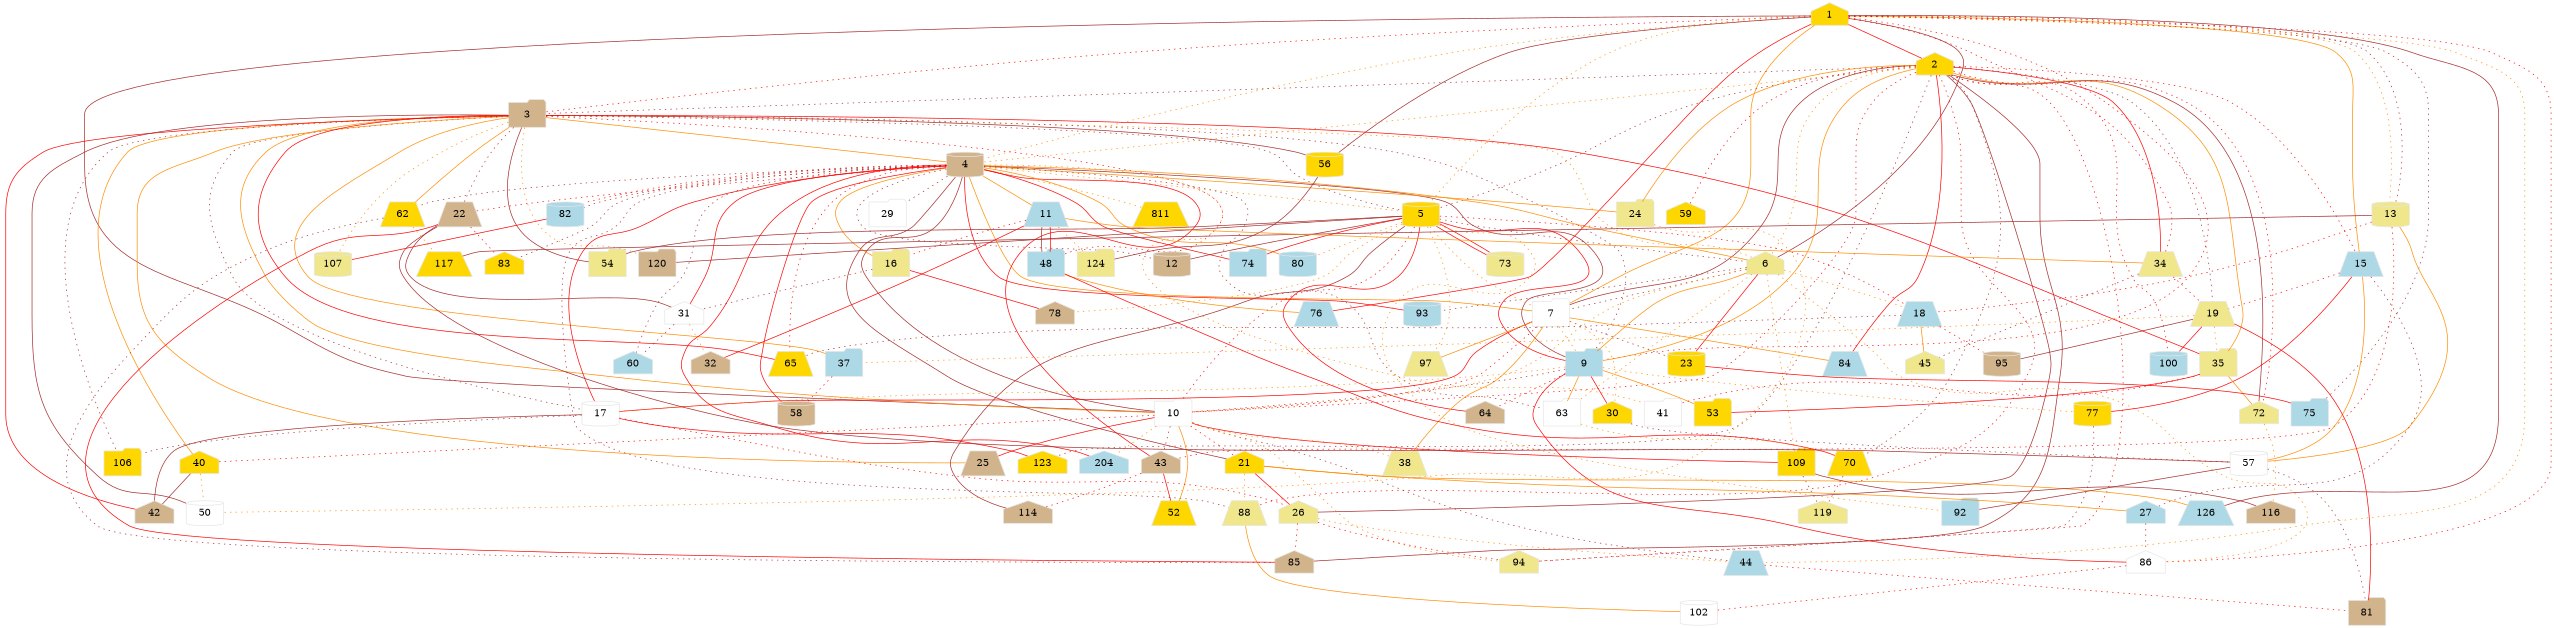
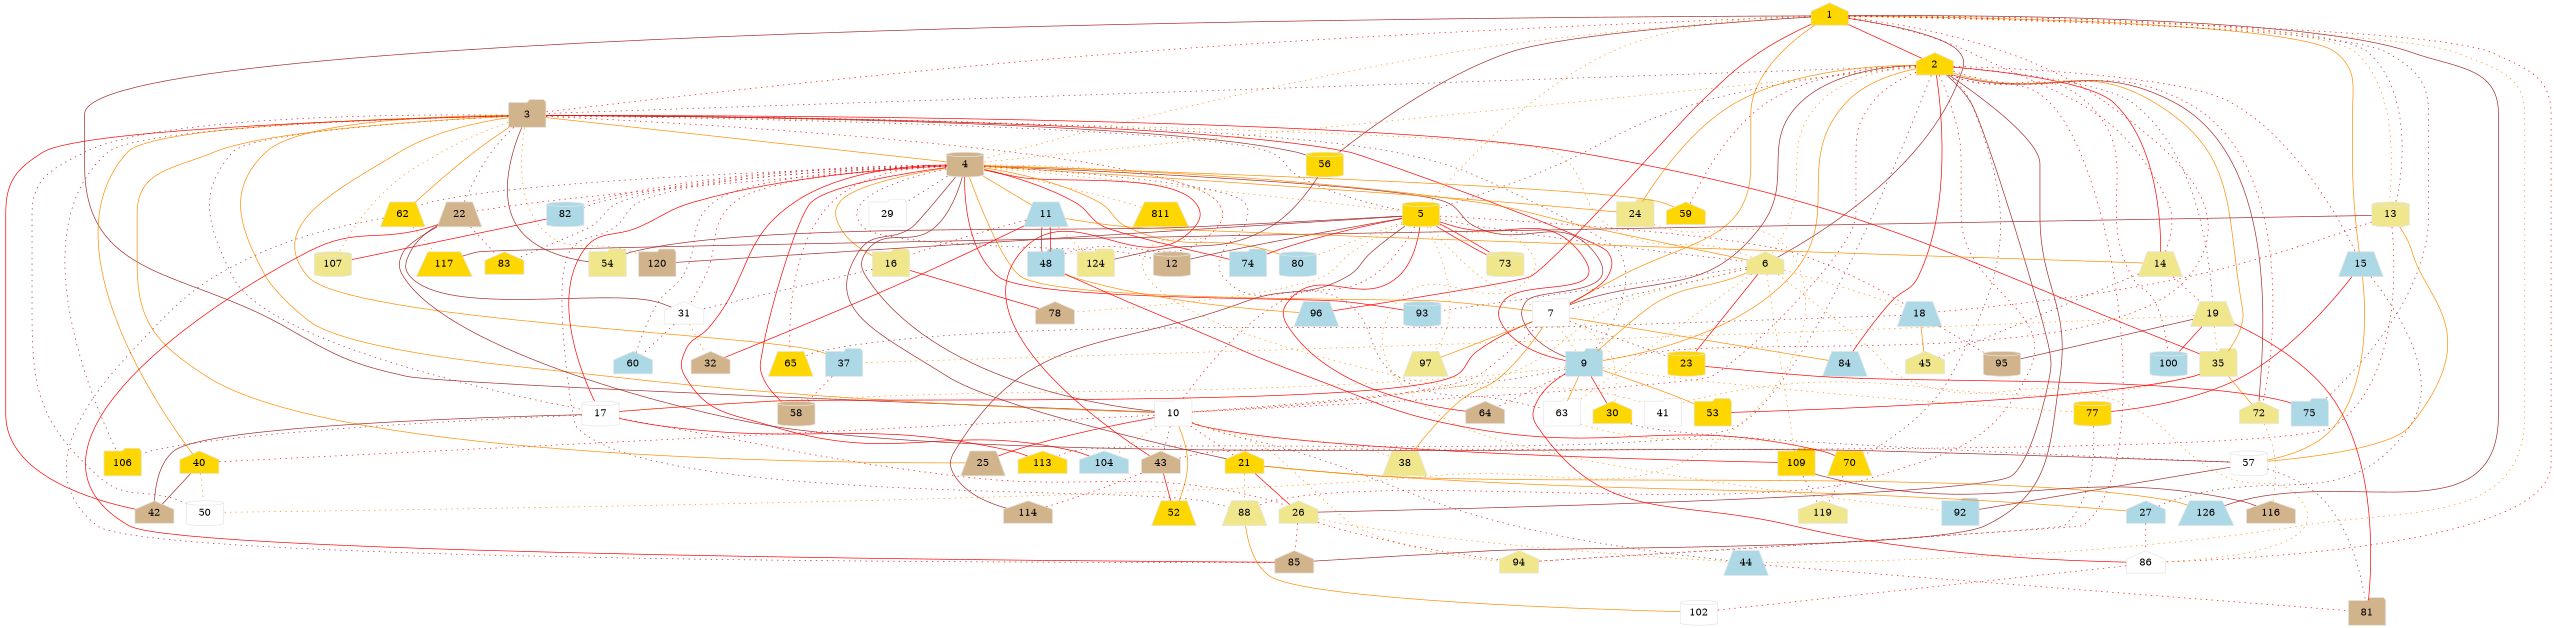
(69, 161) -> (69, 161)
none -> (1330, 179)
(751, 193) -> (751, 193)
(2160, 264) -> (2160, 264)
(2284, 291) -> none
(343, 309) -> (1296, 144)
(1316, 314) -> (1316, 314)
(1915, 386) -> (1915, 386)
(1043, 463) -> (1043, 463)
(1104, 463) -> (1104, 463)
